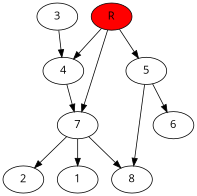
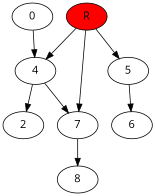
(57, 17) -> (32, 17)
(140, 121) -> none
(53, 150) -> (30, 94)
(78, 179) -> none
